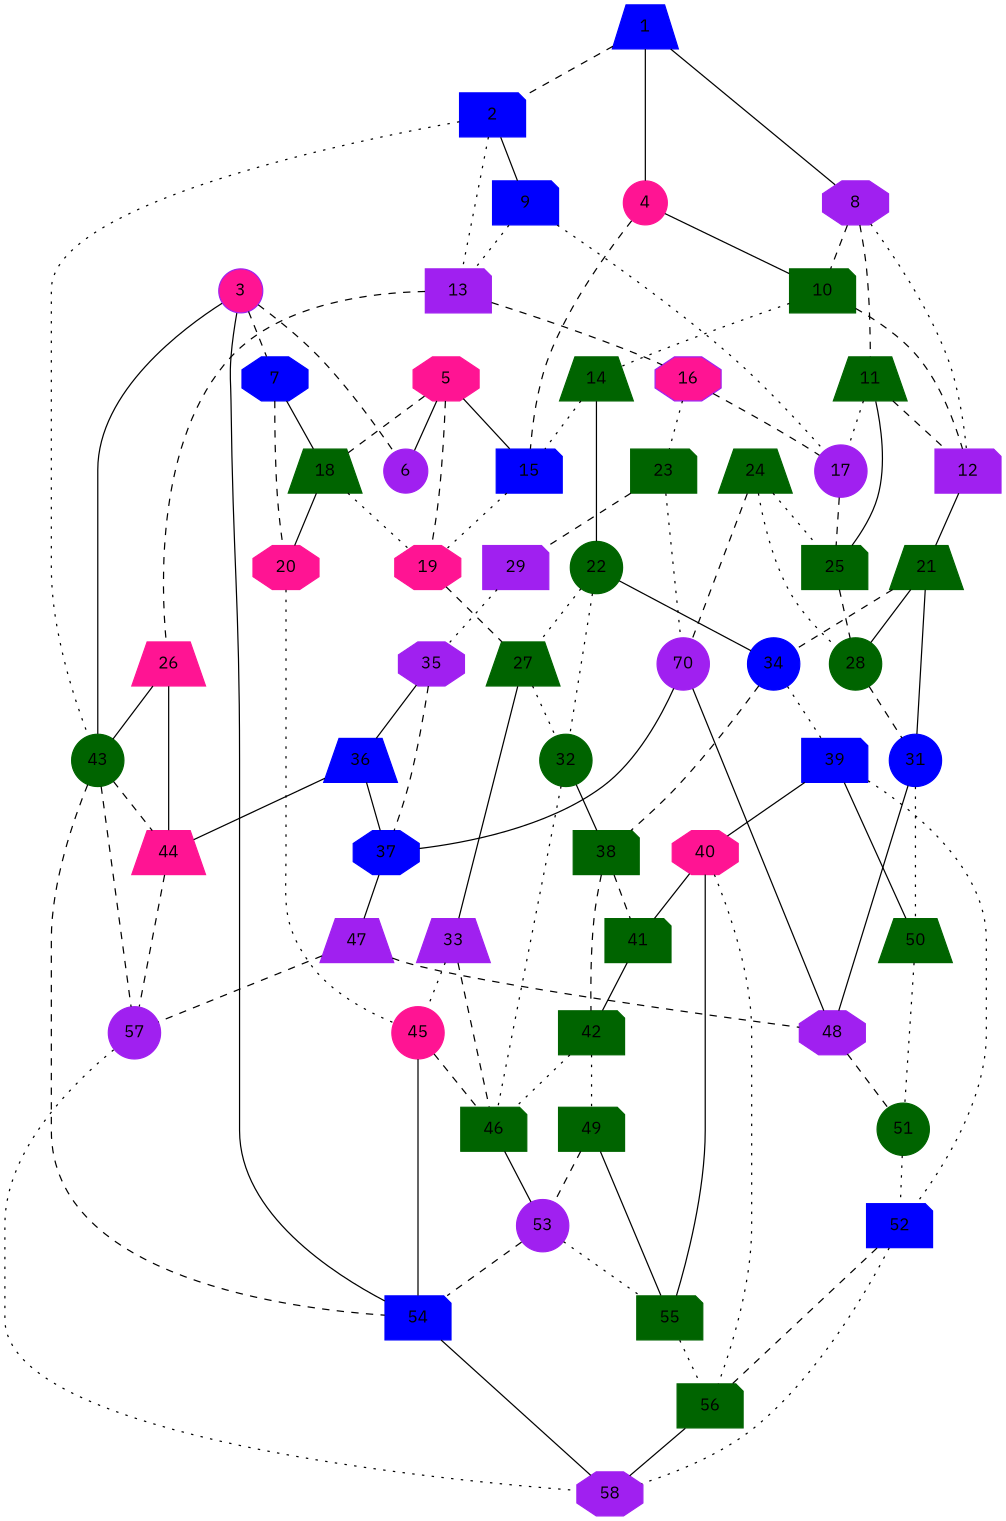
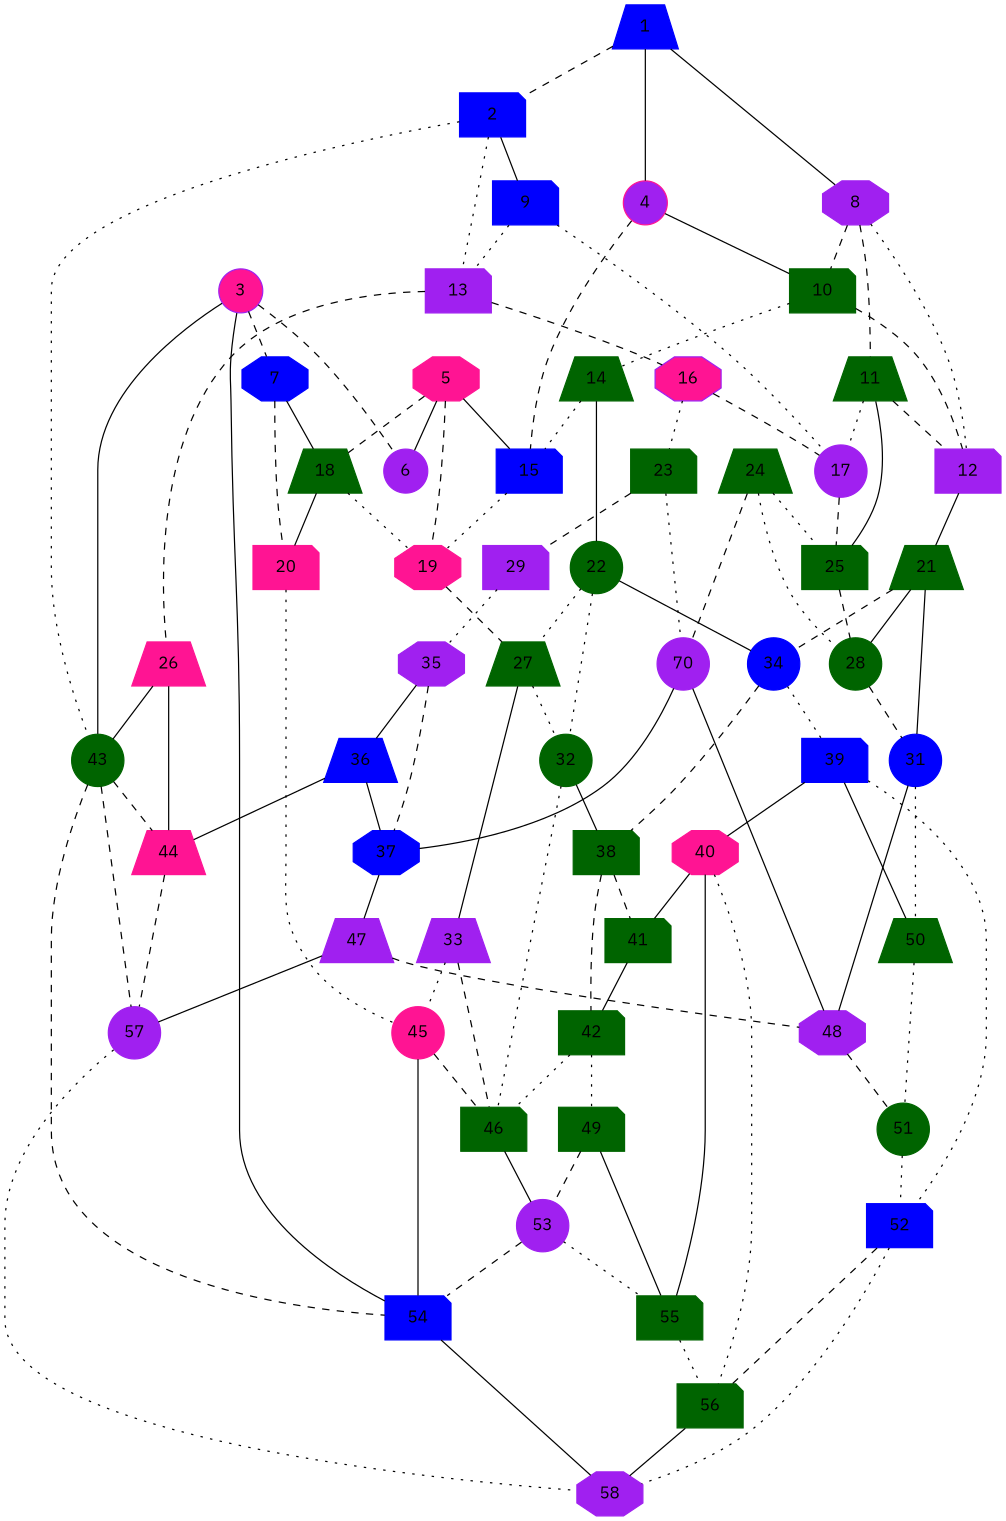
(645, 203) -> (645, 203)
(286, 568) -> (286, 568)
(248, 986) -> (248, 986)
